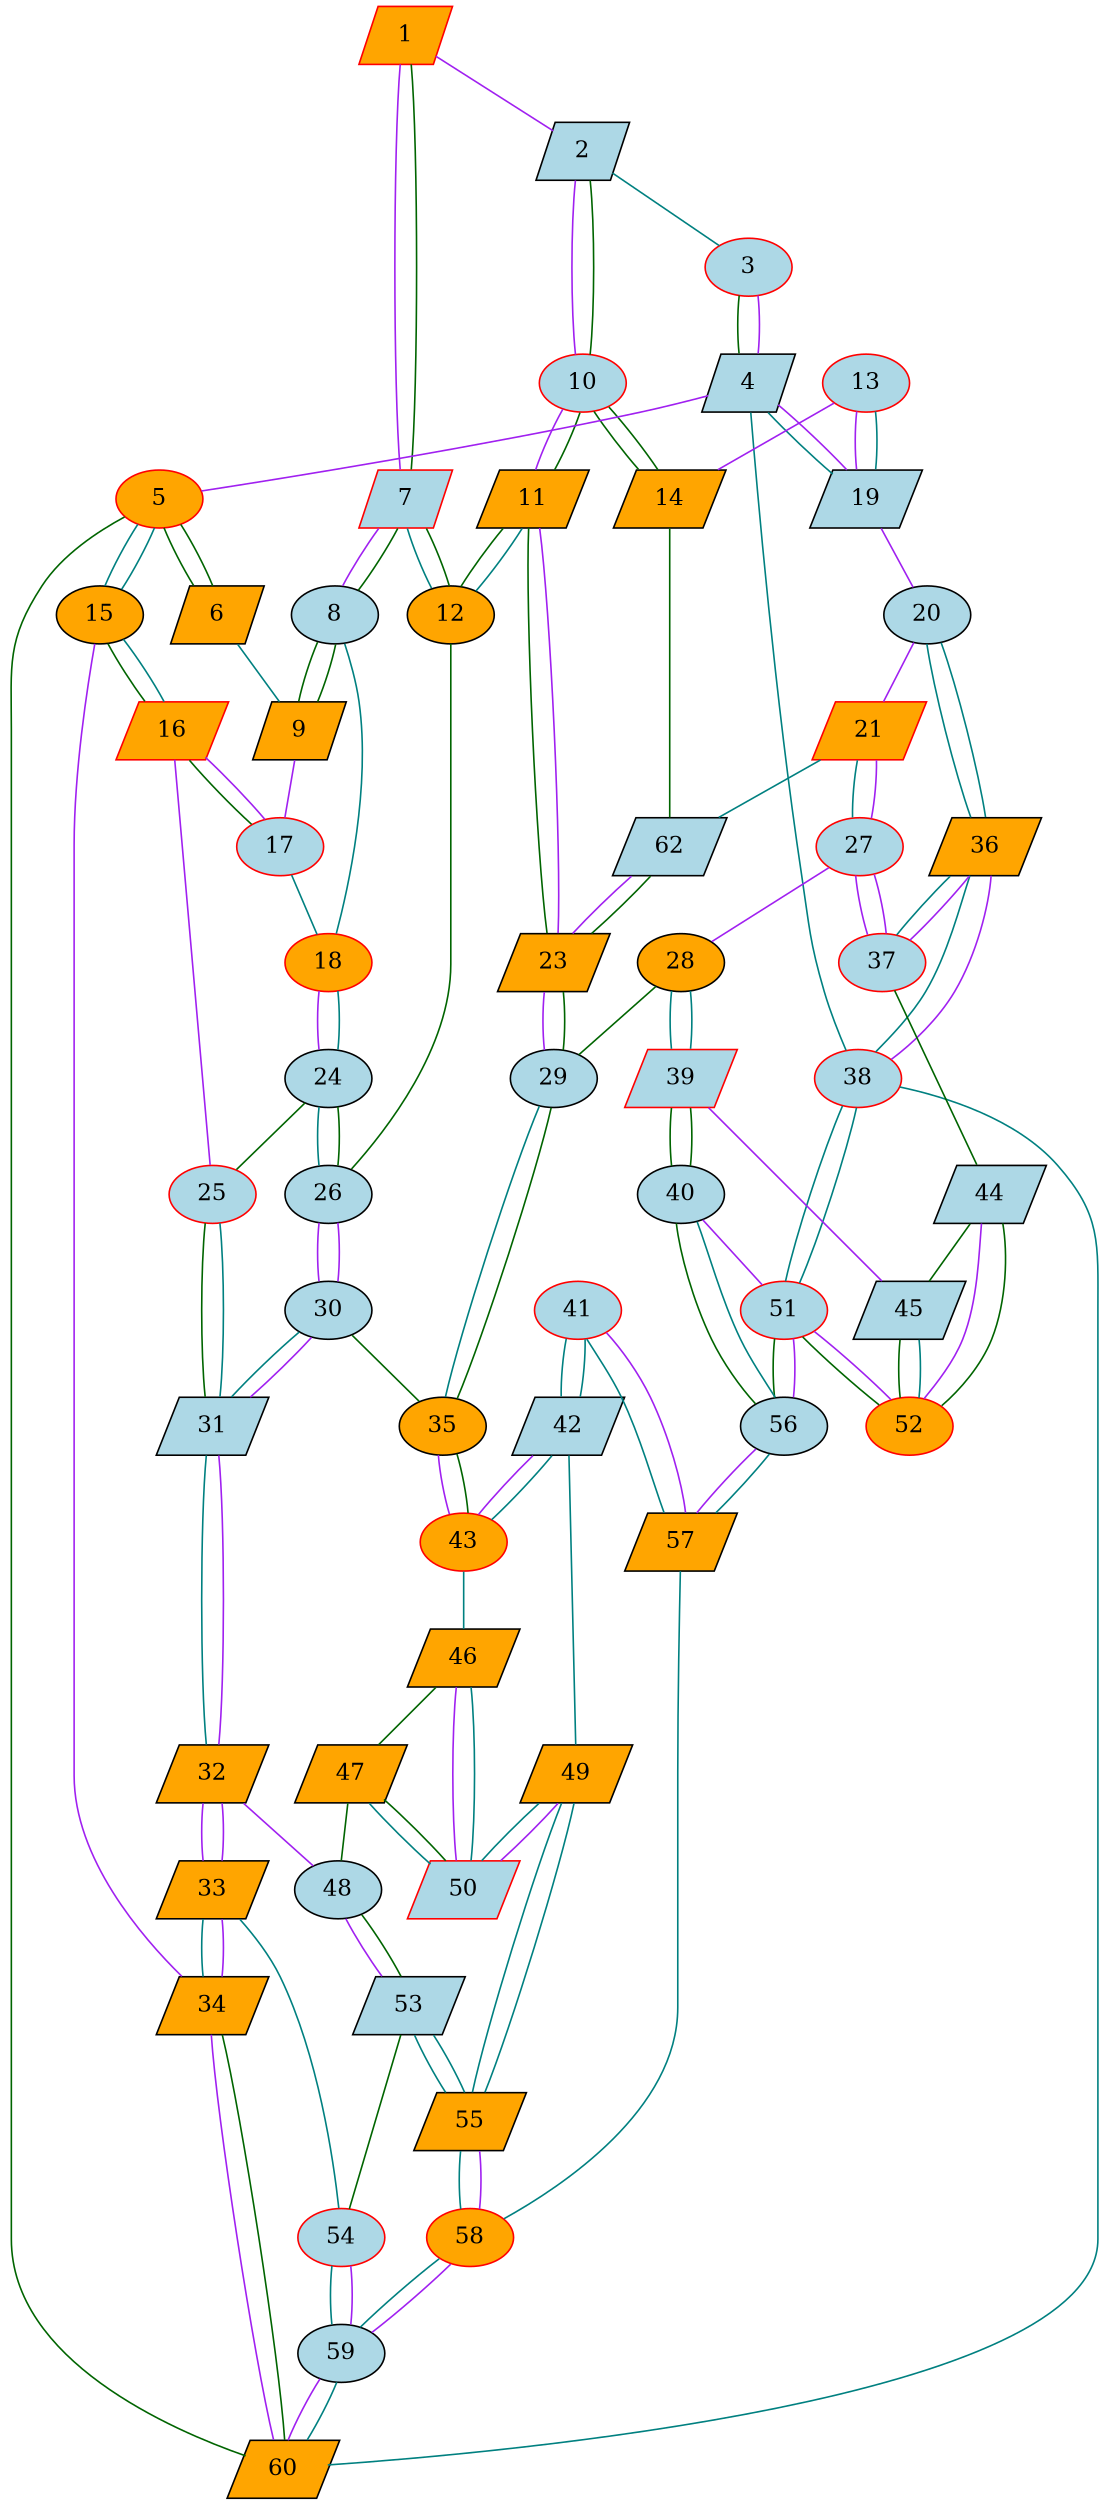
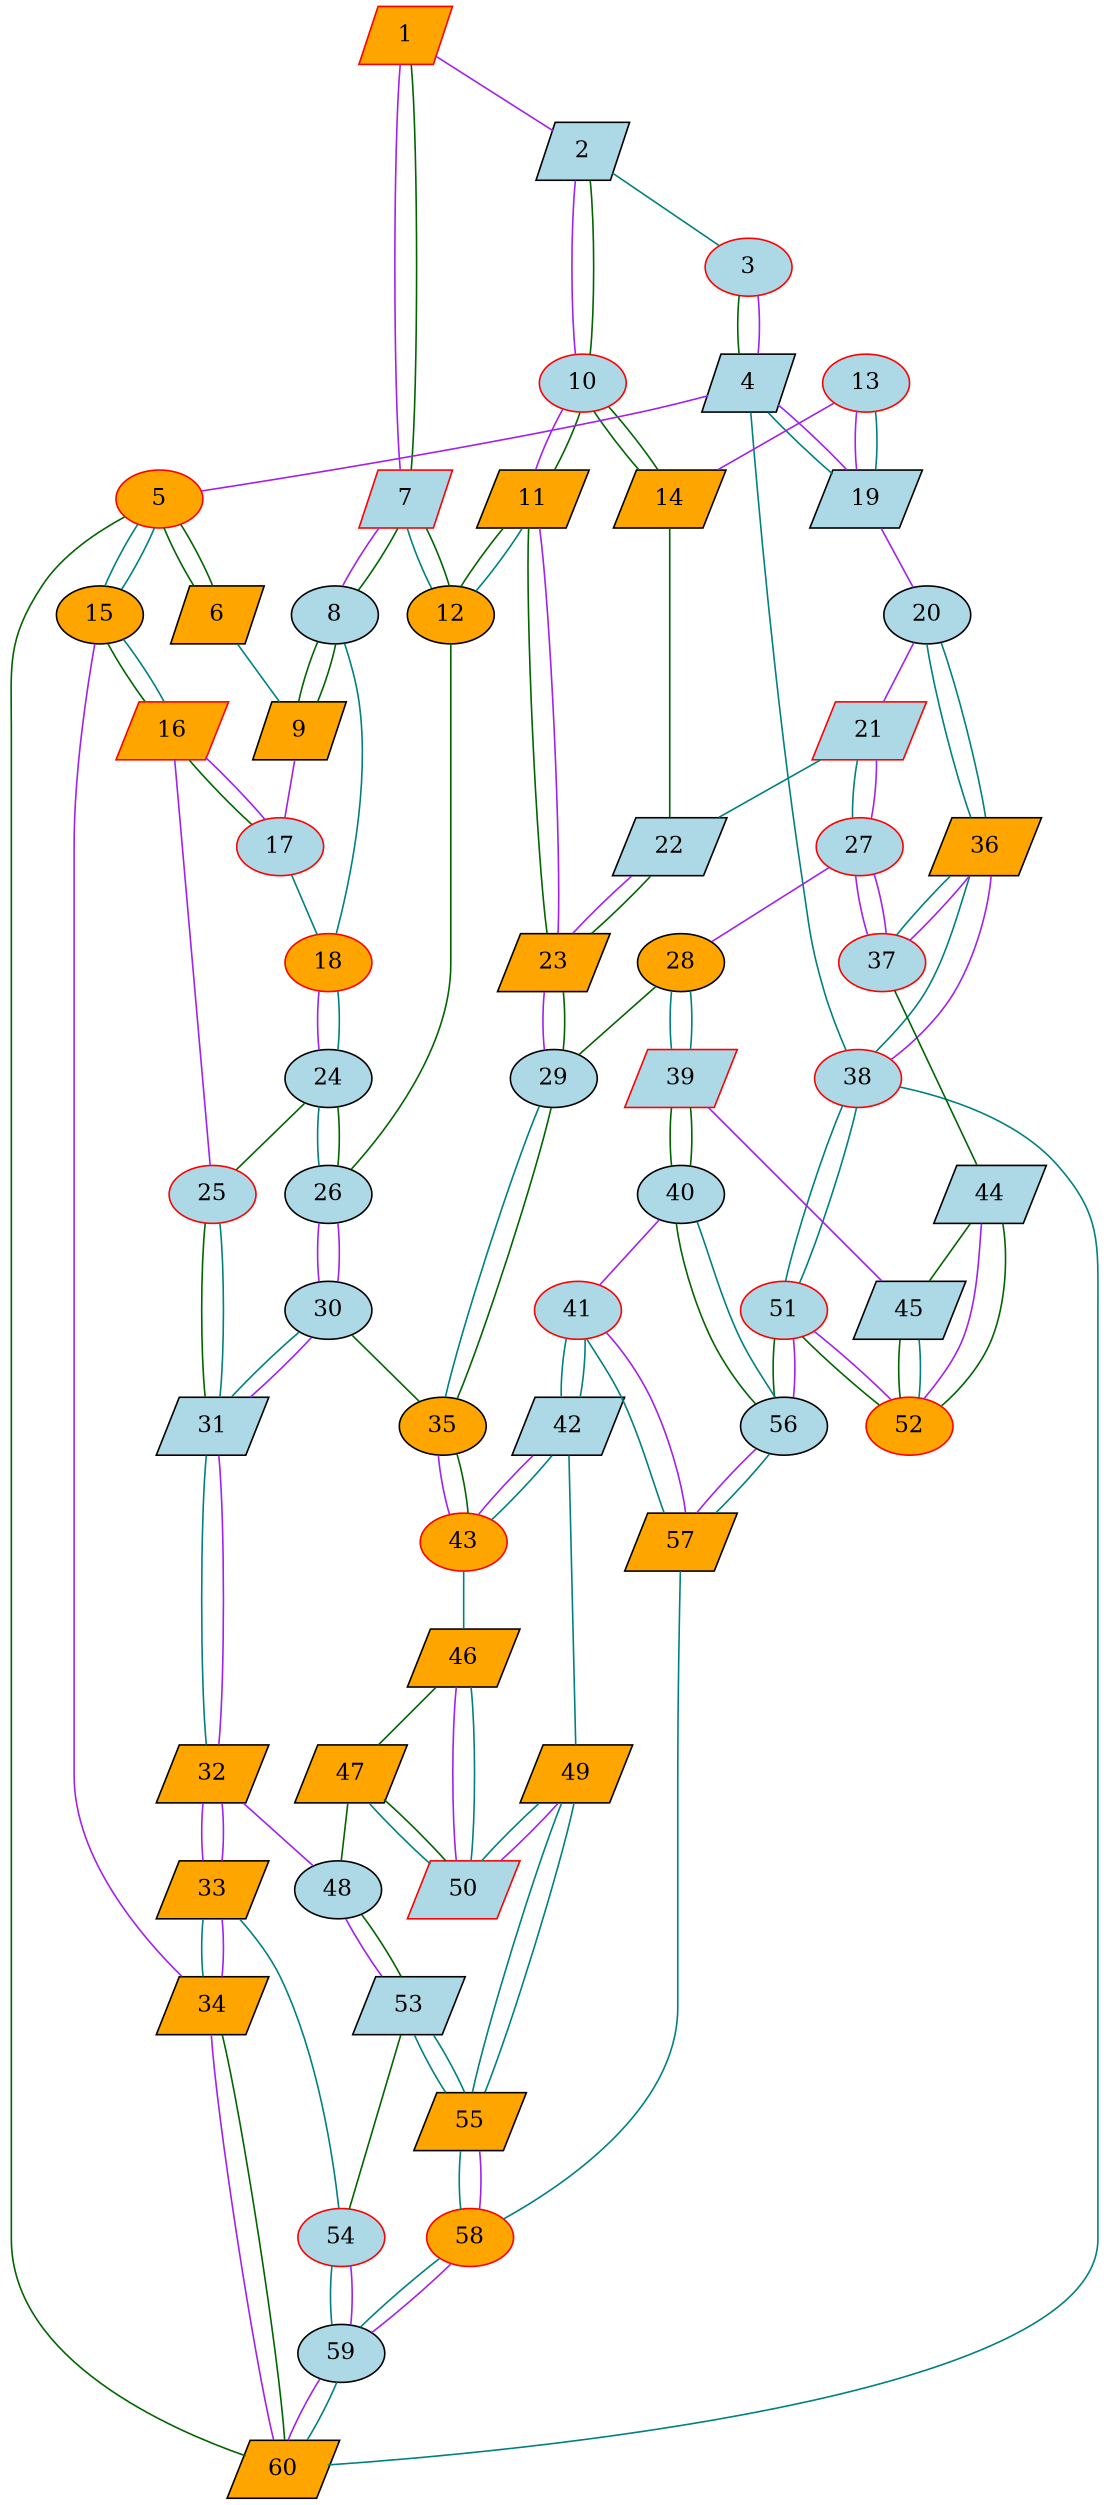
(869, 731) -> (869, 731)
(670, 847) -> (670, 847)
(733, 1252) -> (629, 1252)
